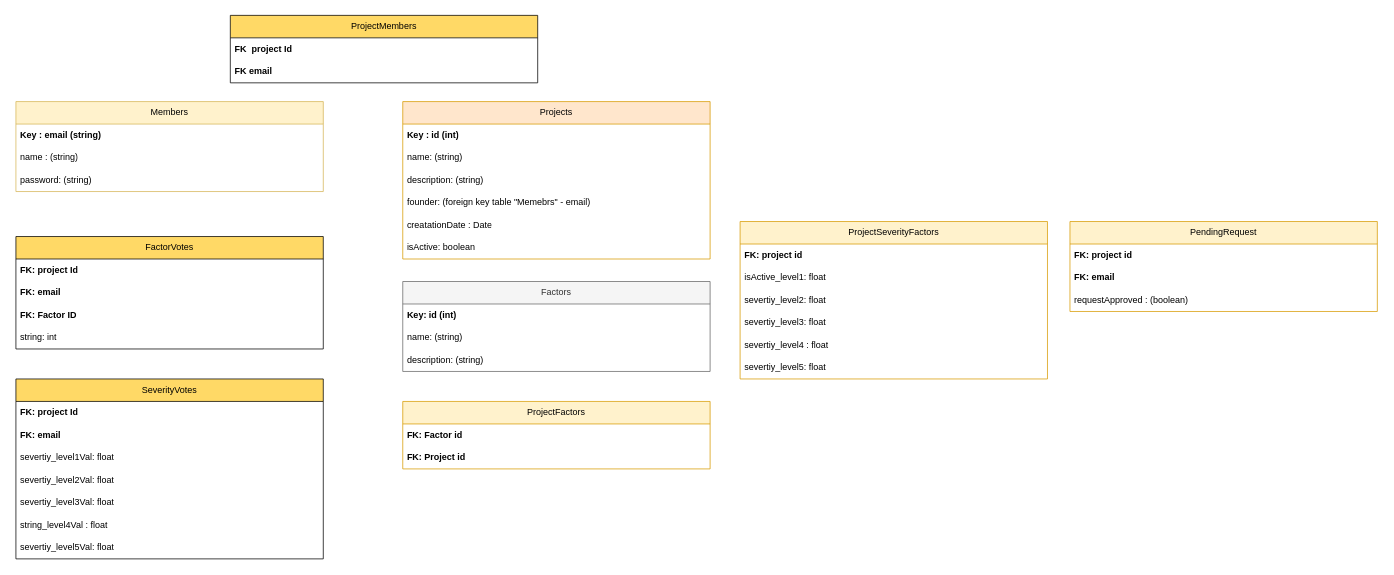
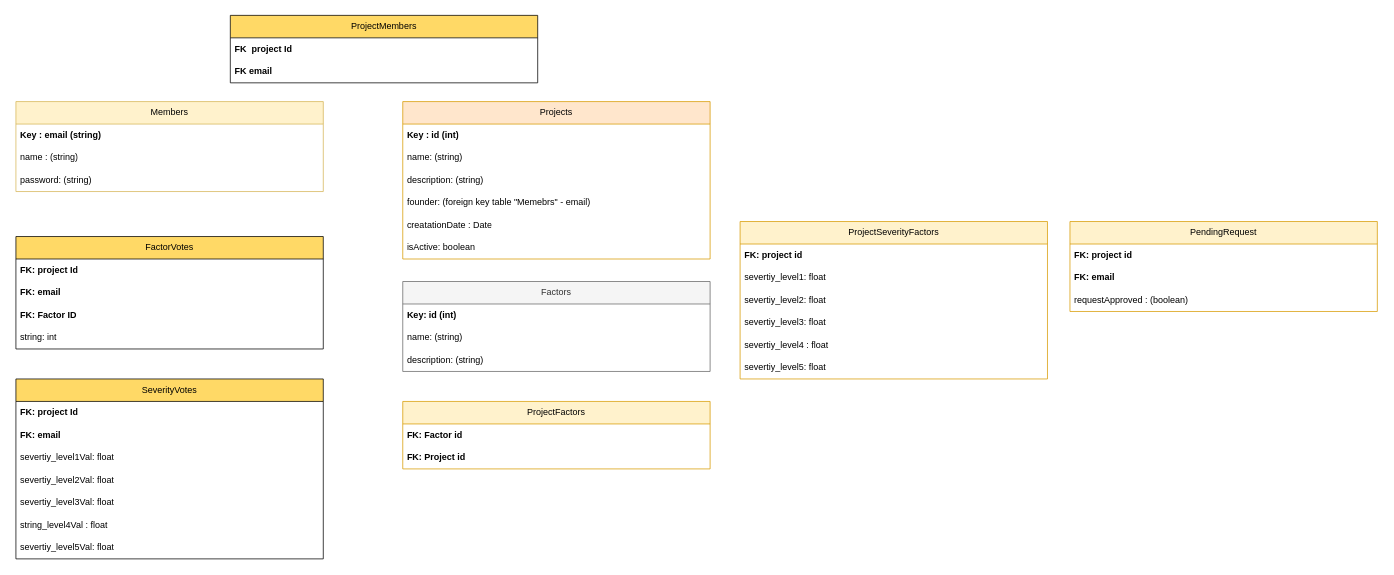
(792, 278) -> (793, 278)
